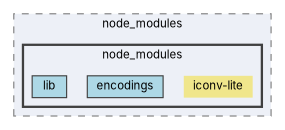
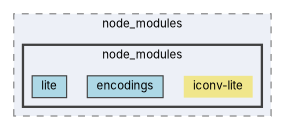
(49, 87) -> (49, 87)
